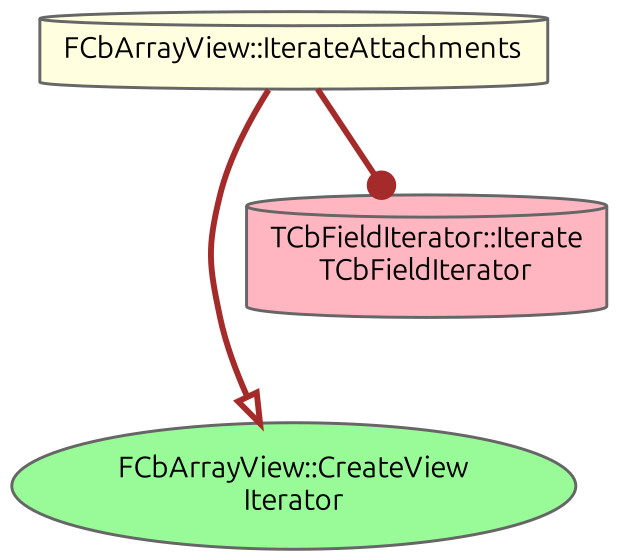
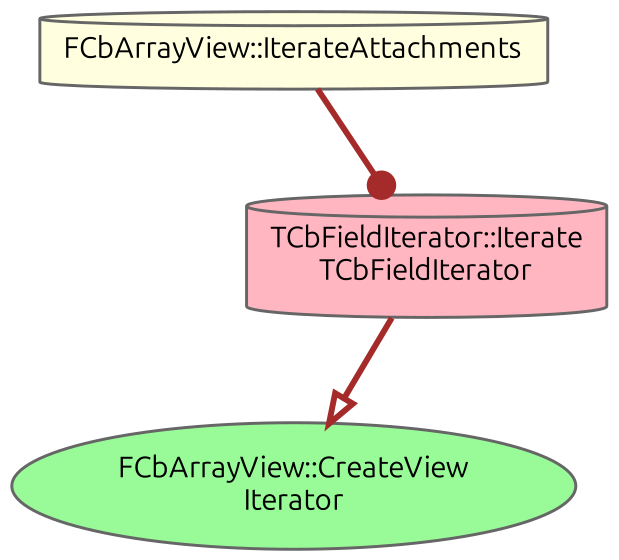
(212, 240) -> (368, 358)
